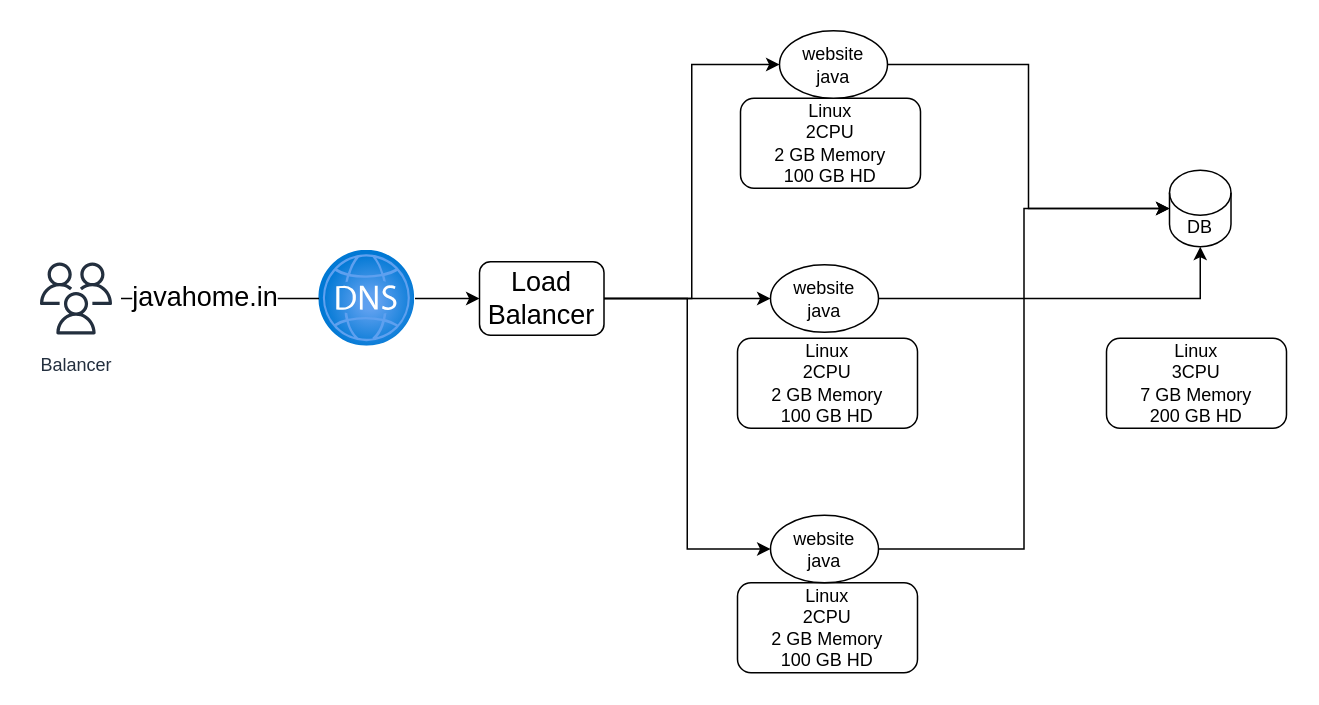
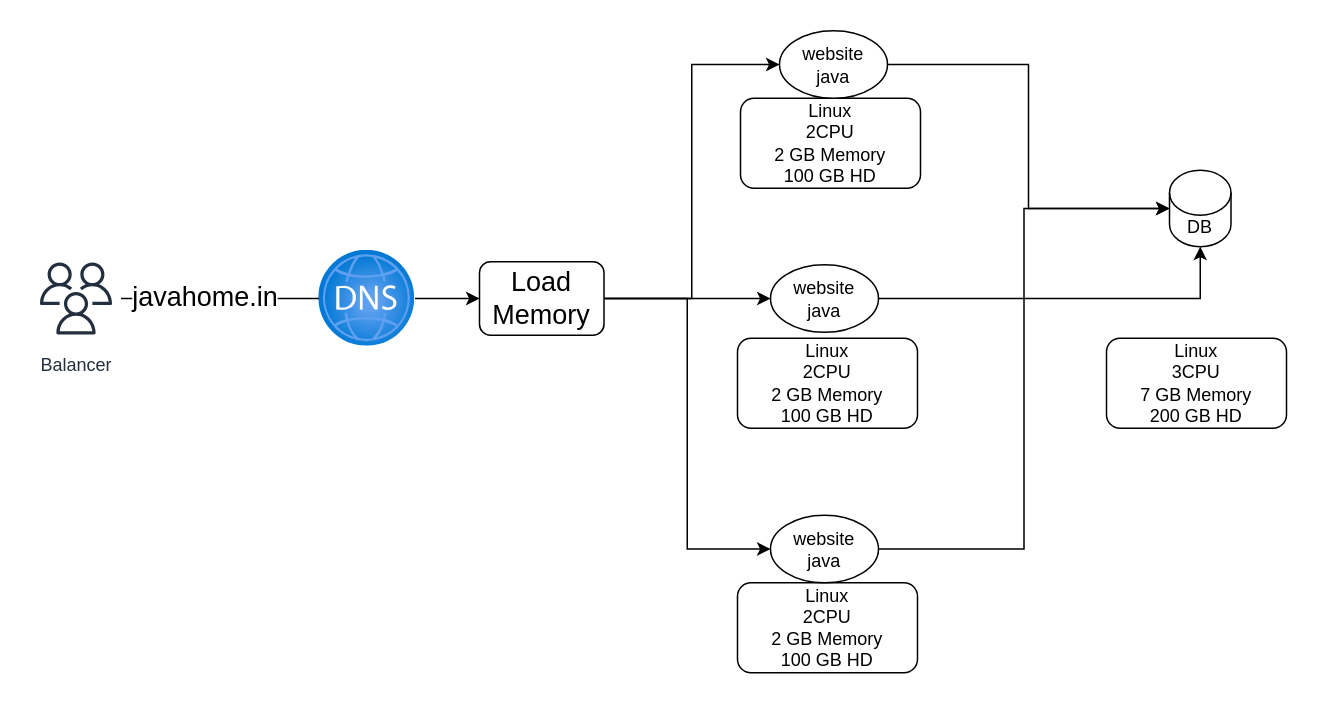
(542, 299) -> (542, 299)
